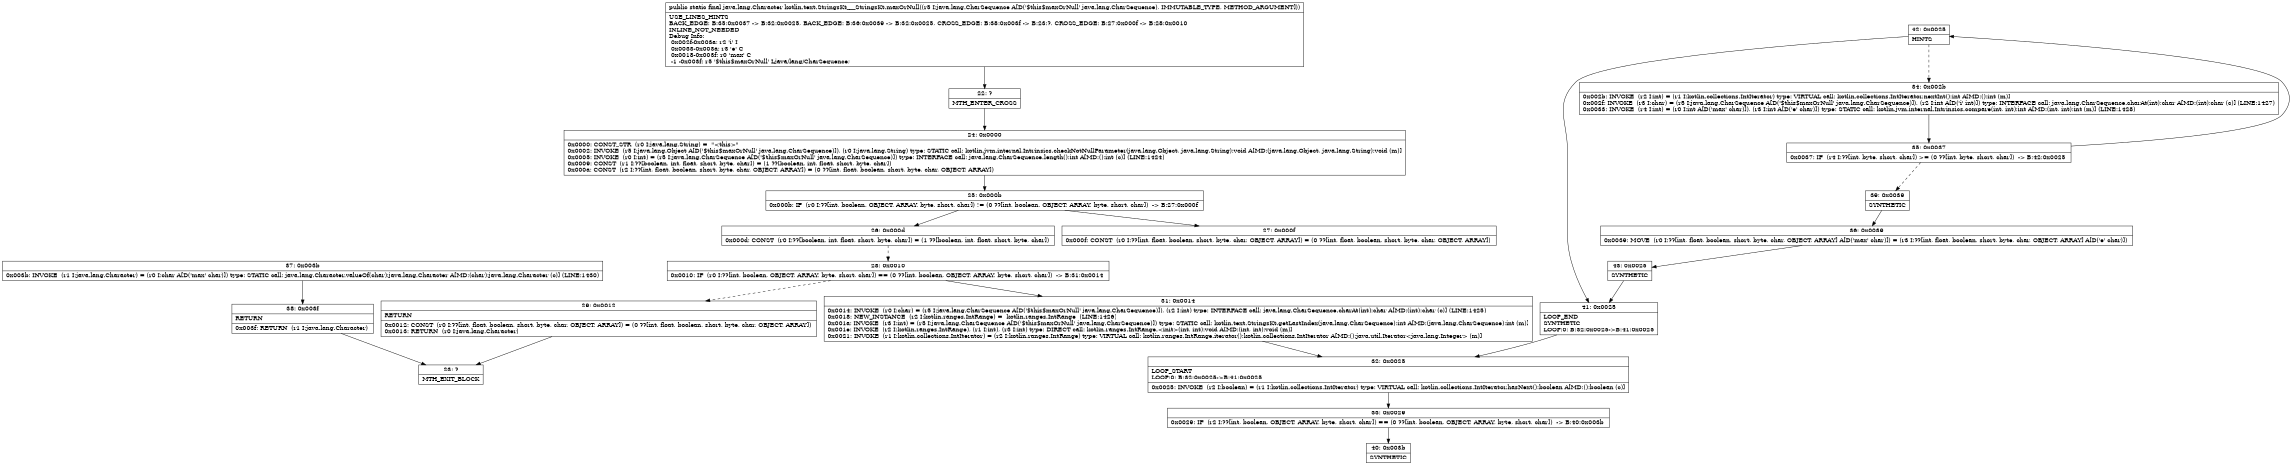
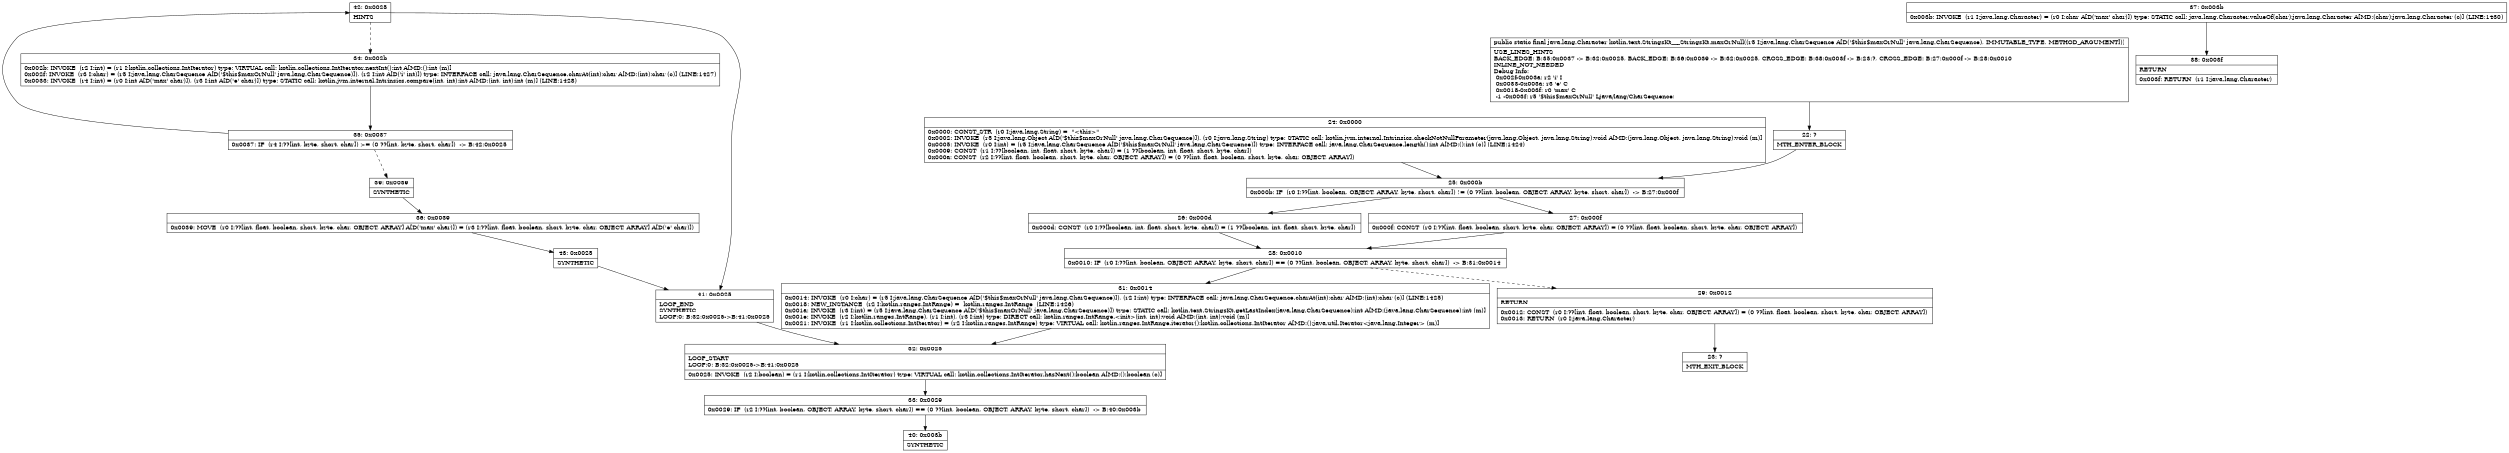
(985, 103) -> (1809, 145)
(985, 117) -> (1731, 170)
none -> (1438, 240)
(888, 251) -> (1238, 240)
(381, 348) -> none
